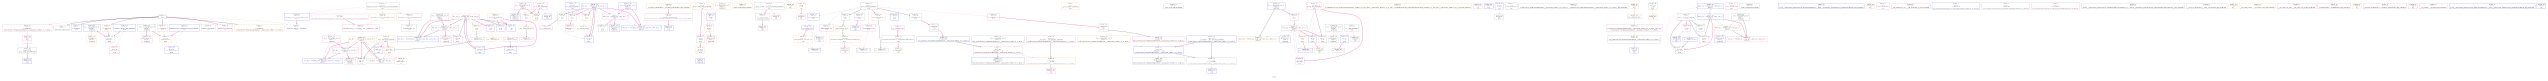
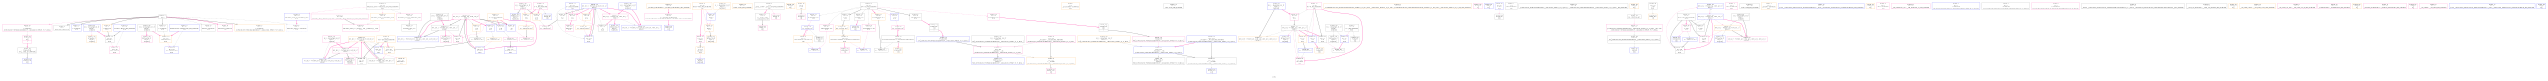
none -> (1769, 6)
